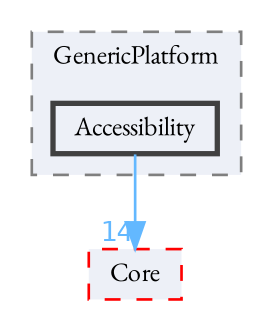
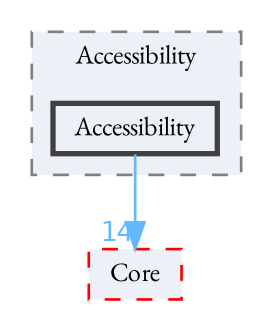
(136, 57) -> (136, 57)
